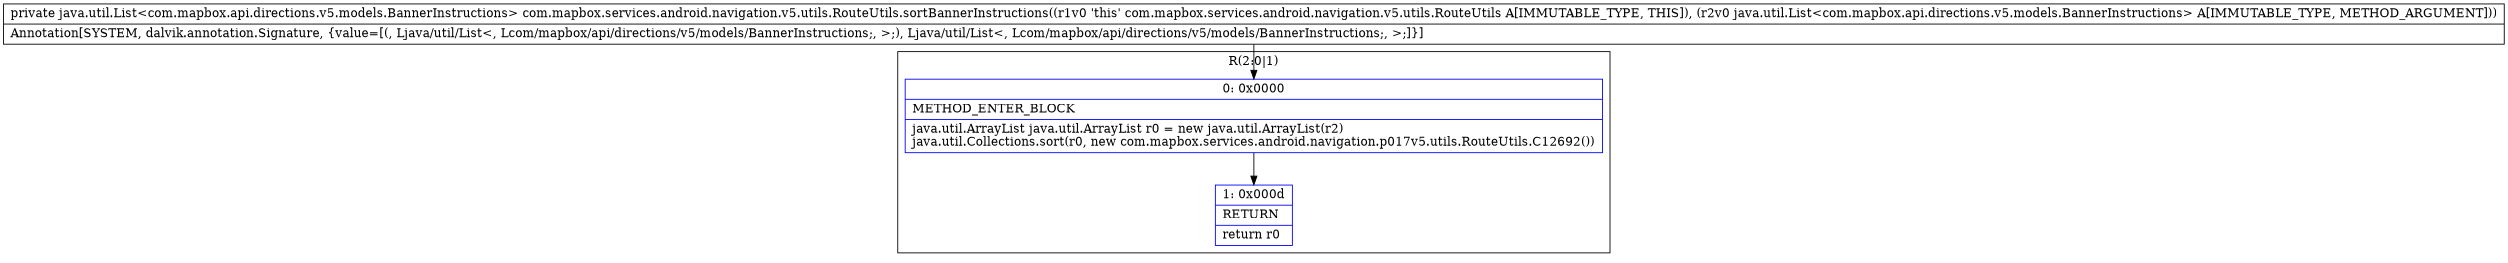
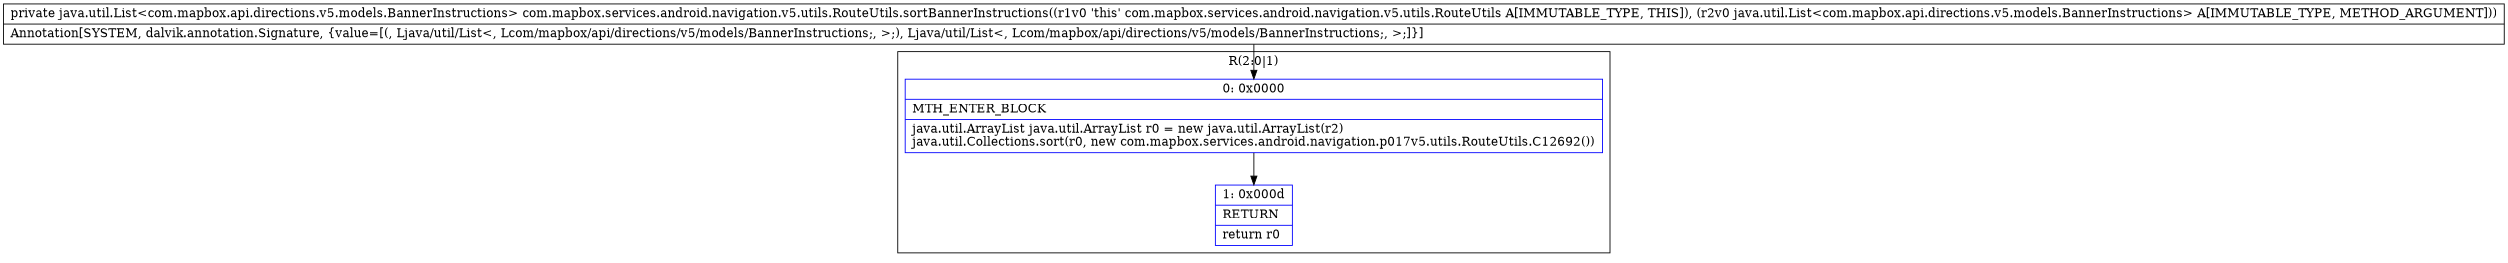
(994, 109) -> (980, 109)
